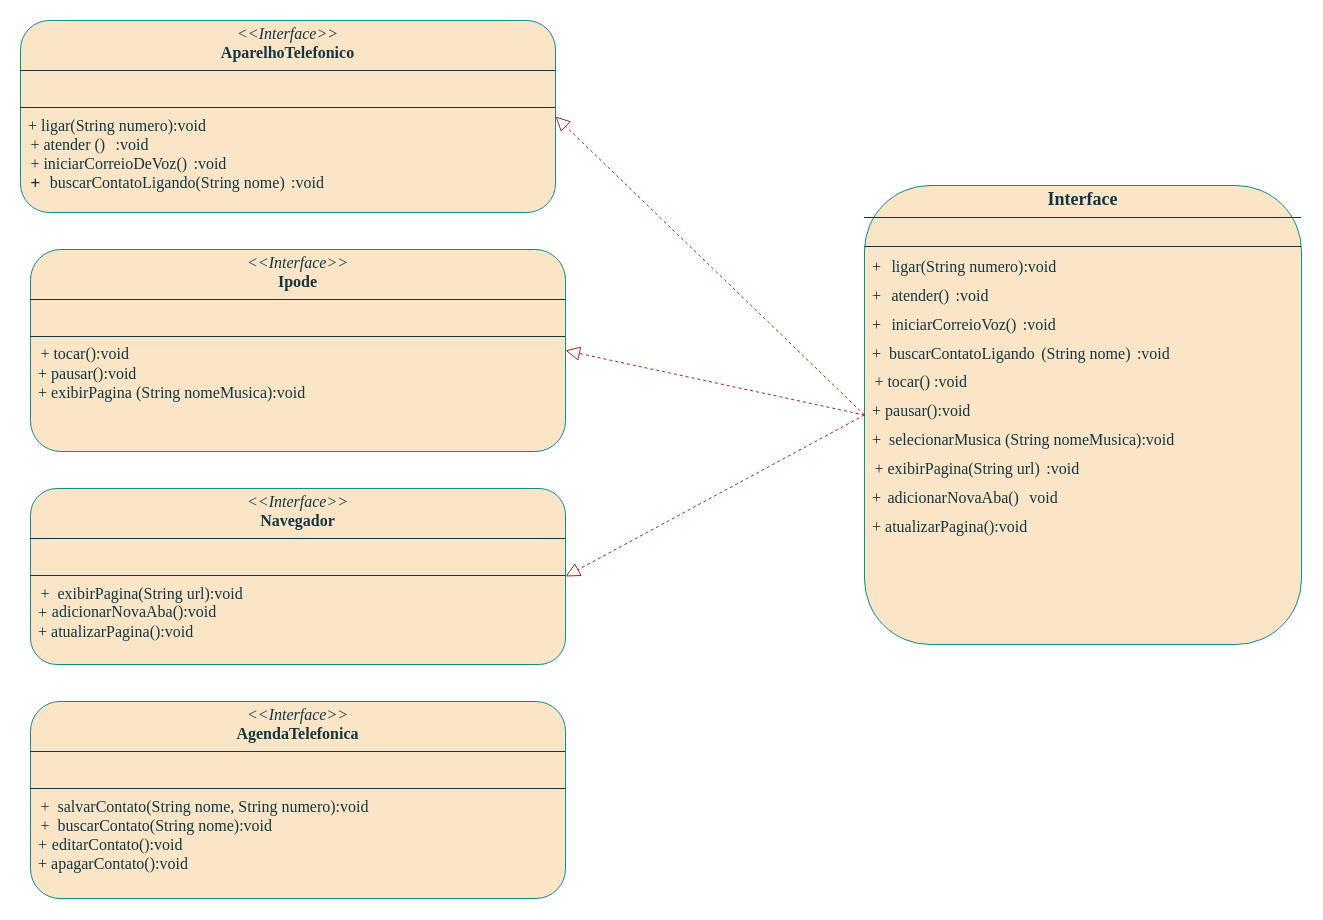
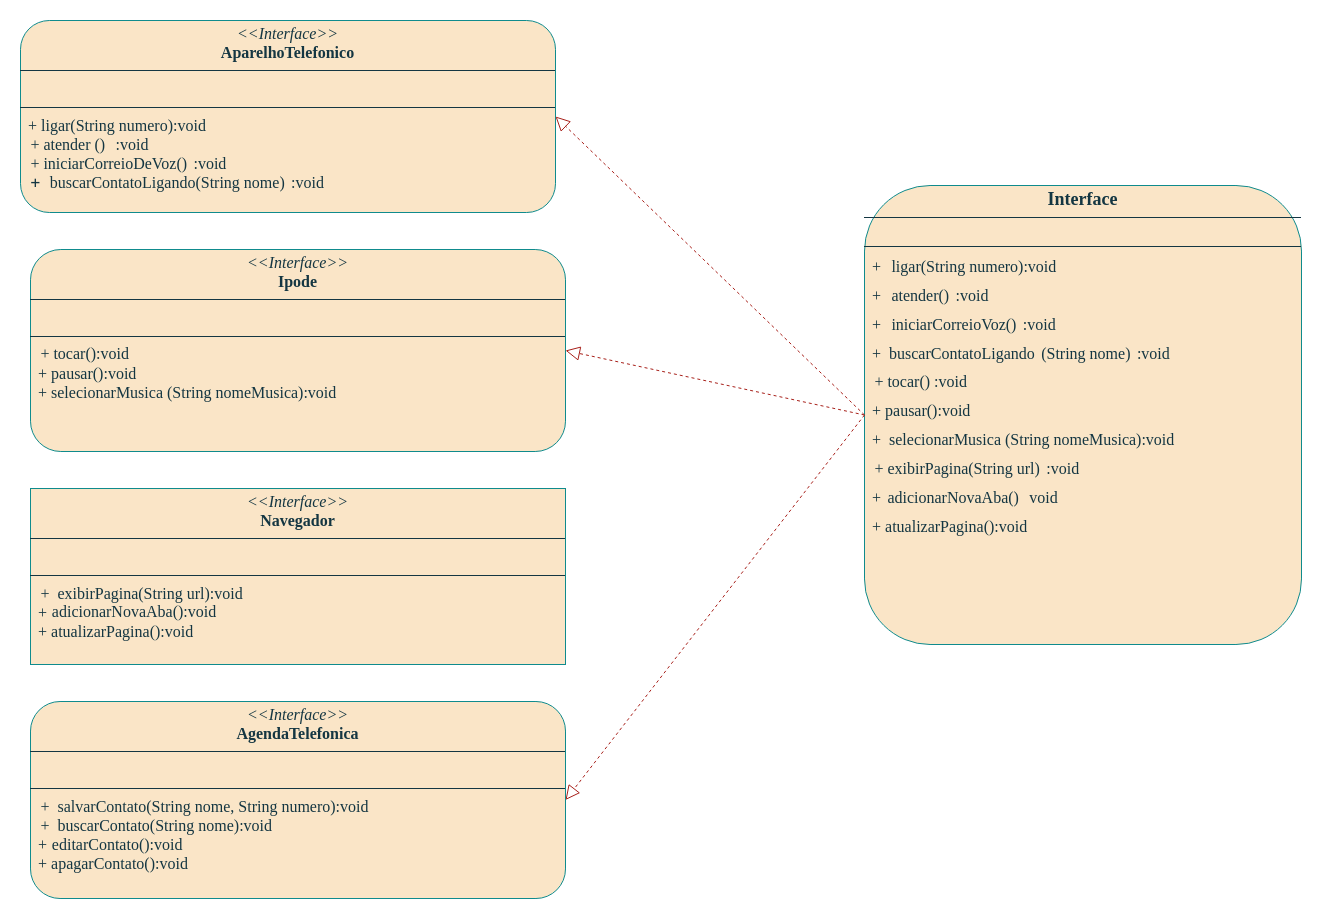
(148, 286) -> (161, 286)
(719, 494) -> none
(298, 577) -> (298, 577)
none -> (719, 602)
